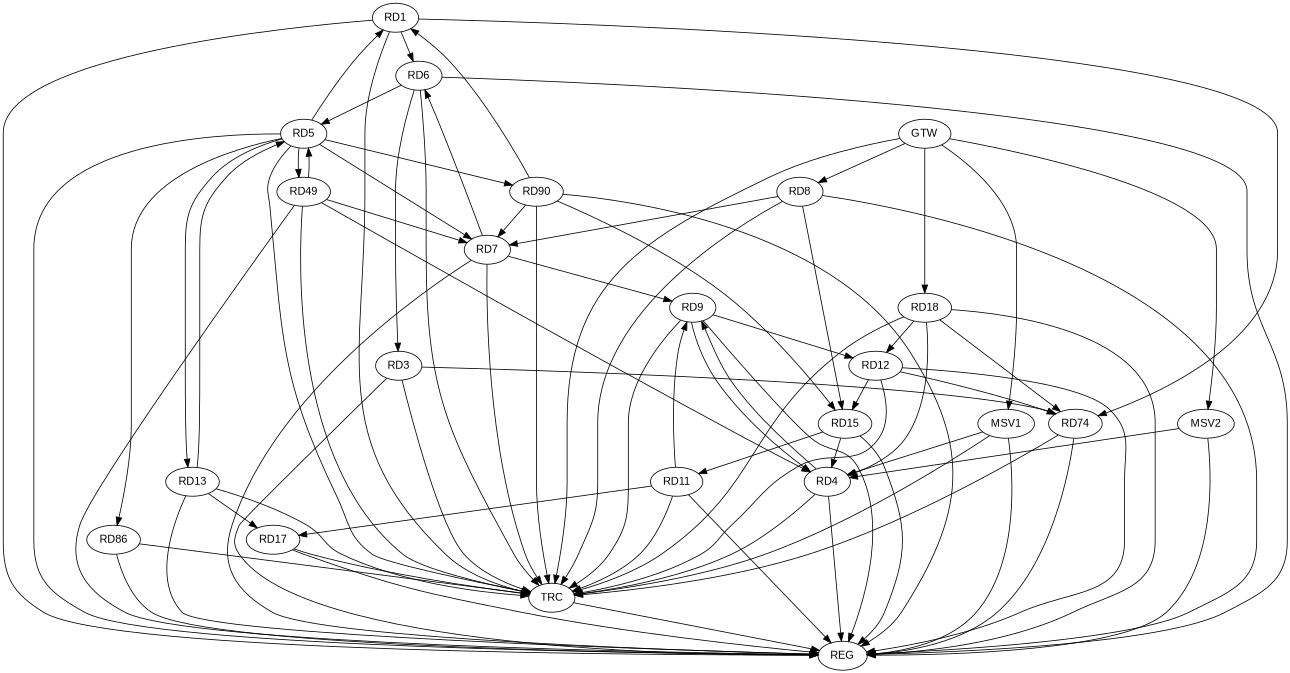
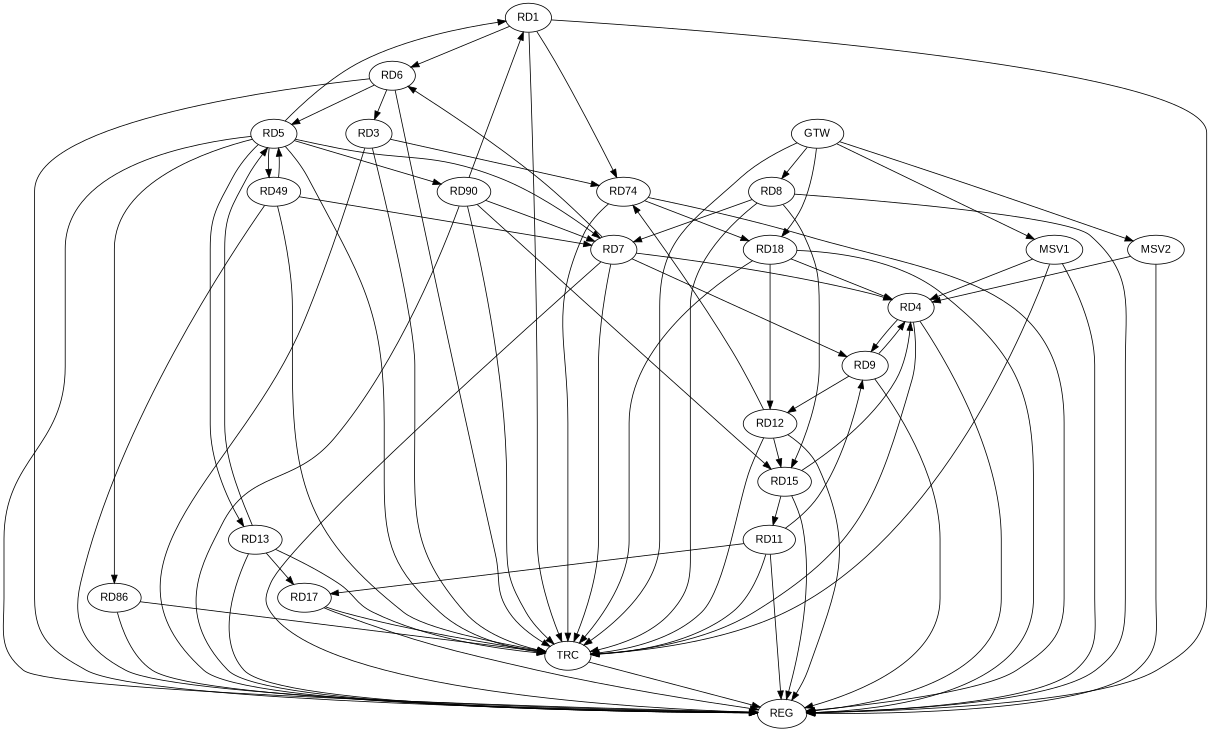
(561, 337) -> (761, 271)
(997, 363) -> (686, 217)
(628, 454) -> none
